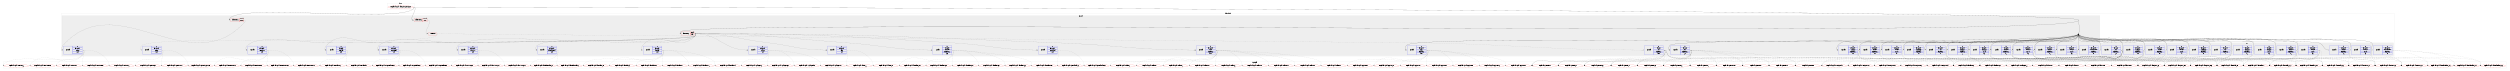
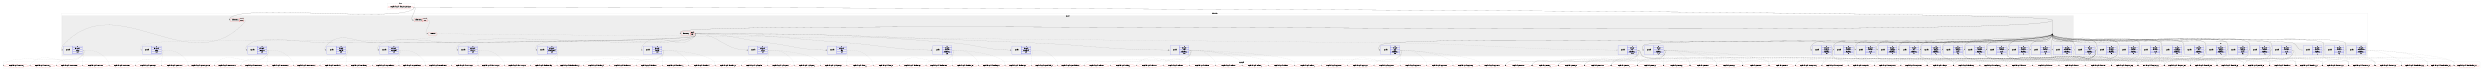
(385, 66) -> (438, 66)
(675, 66) -> (649, 66)
(1018, 66) -> none
(1993, 66) -> (1940, 66)
(2151, 66) -> (2151, 66)
(2230, 66) -> (2256, 66)
